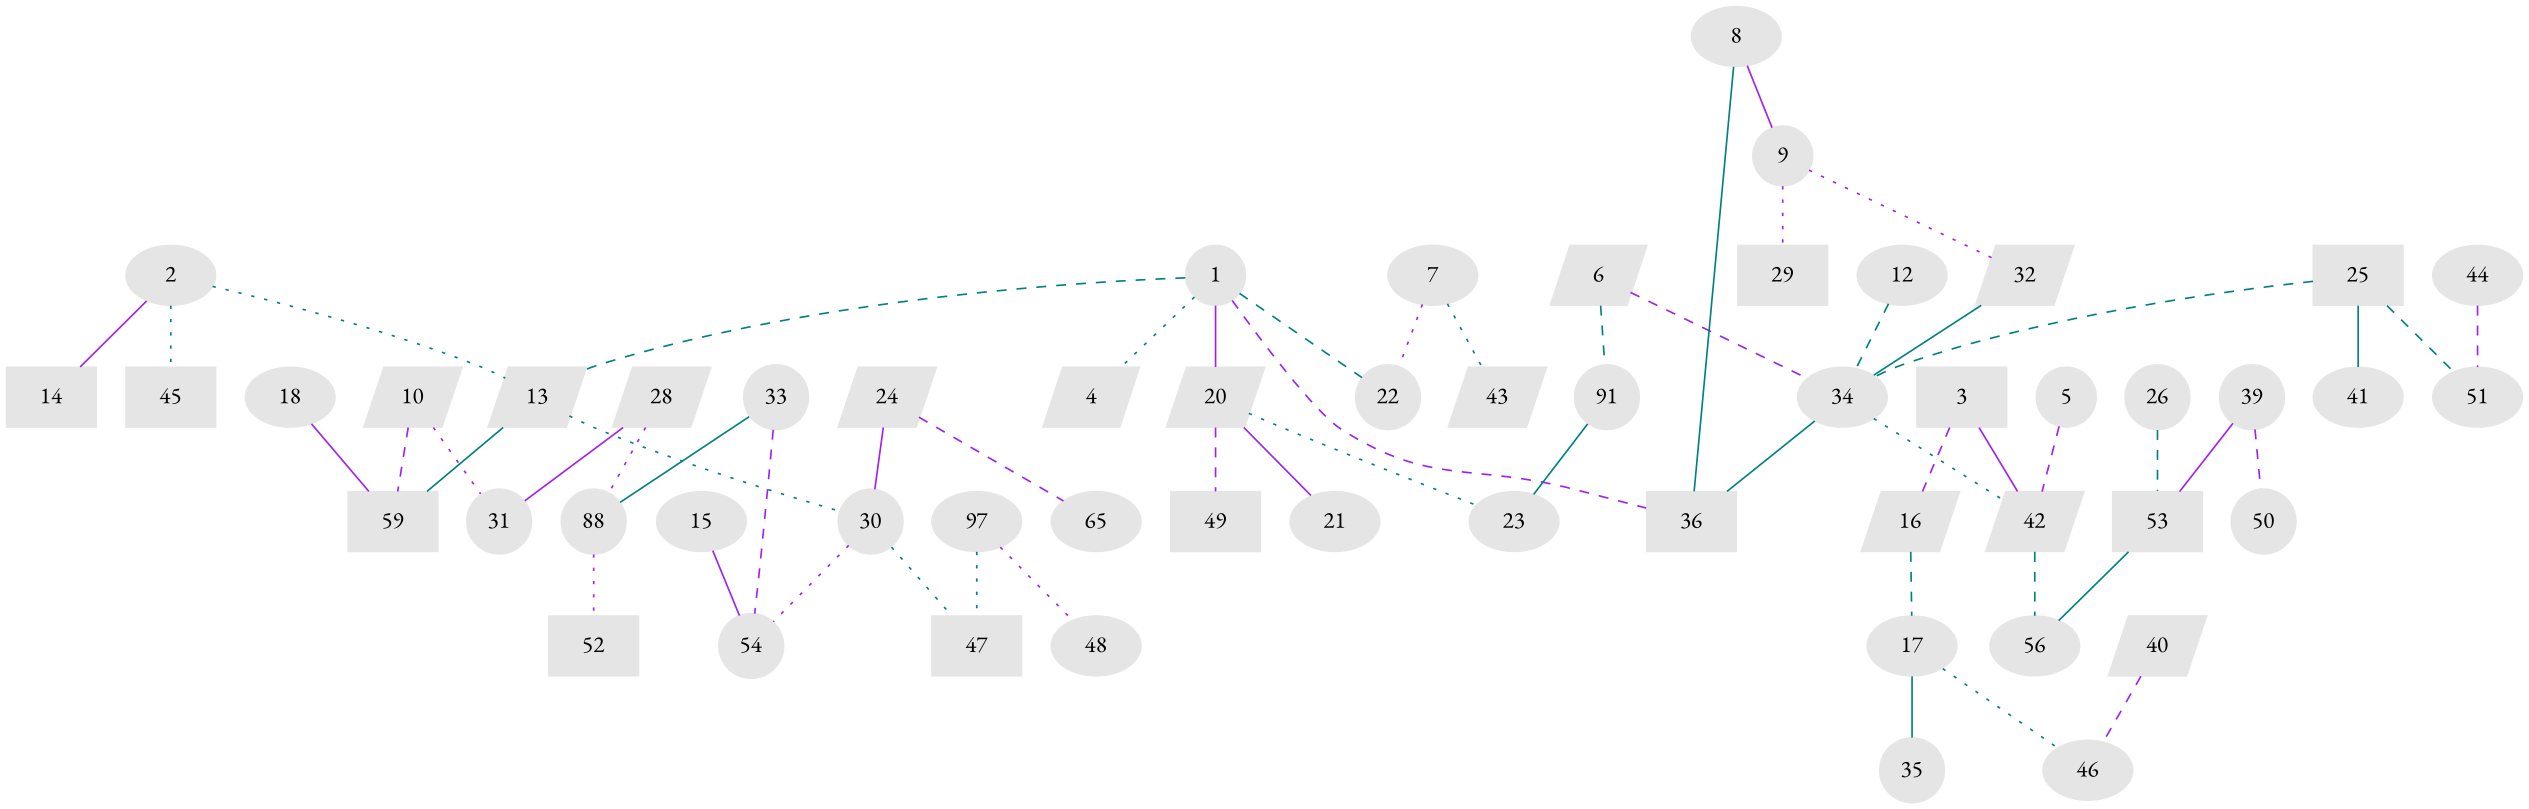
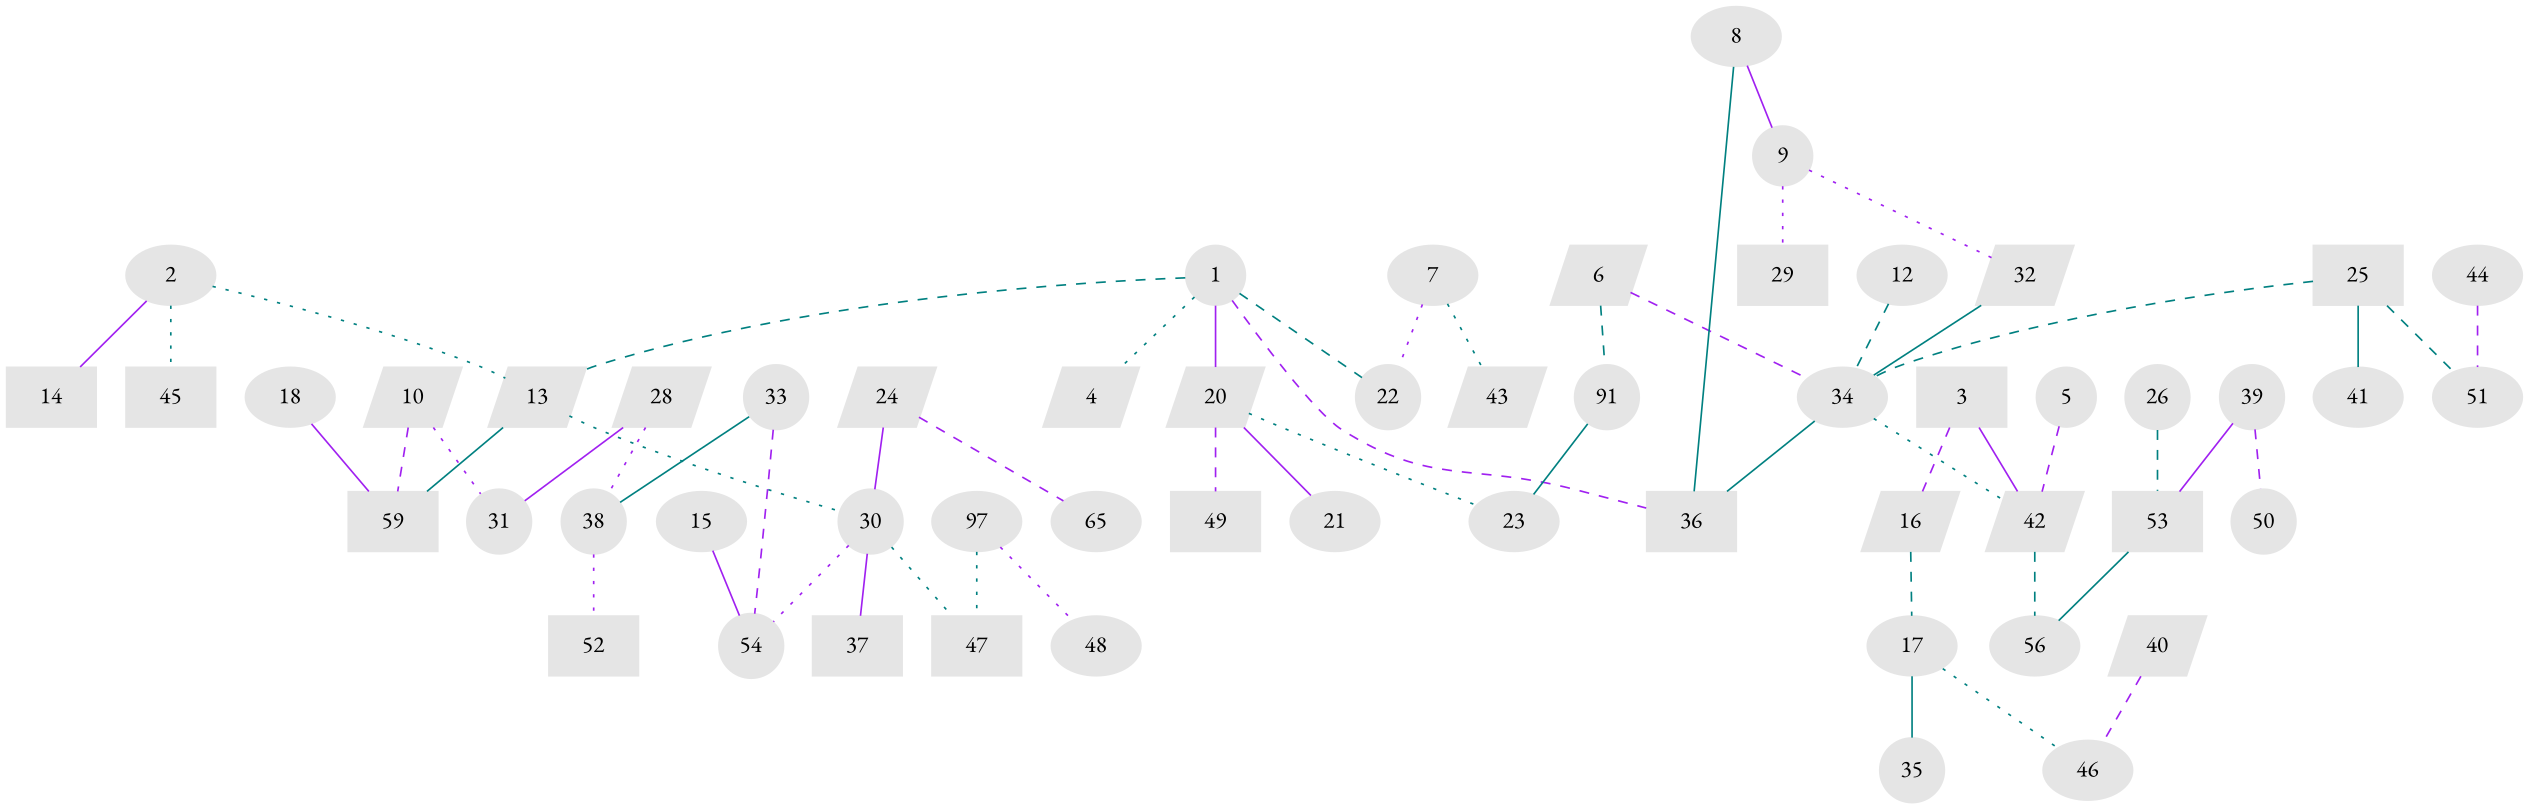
(594, 522) -> (594, 522)
none -> (857, 646)
